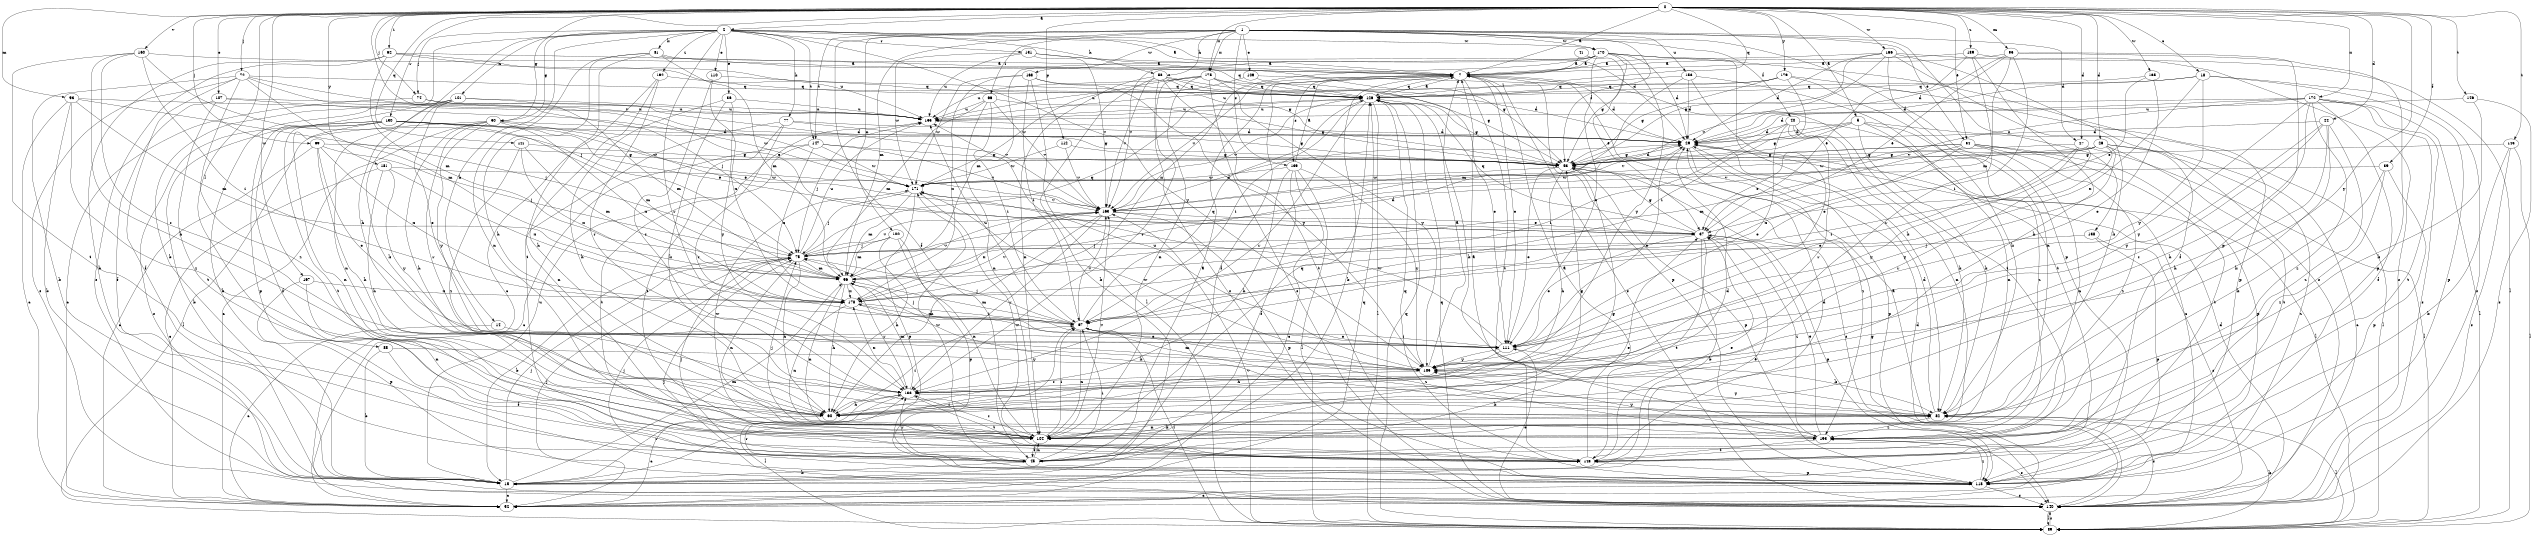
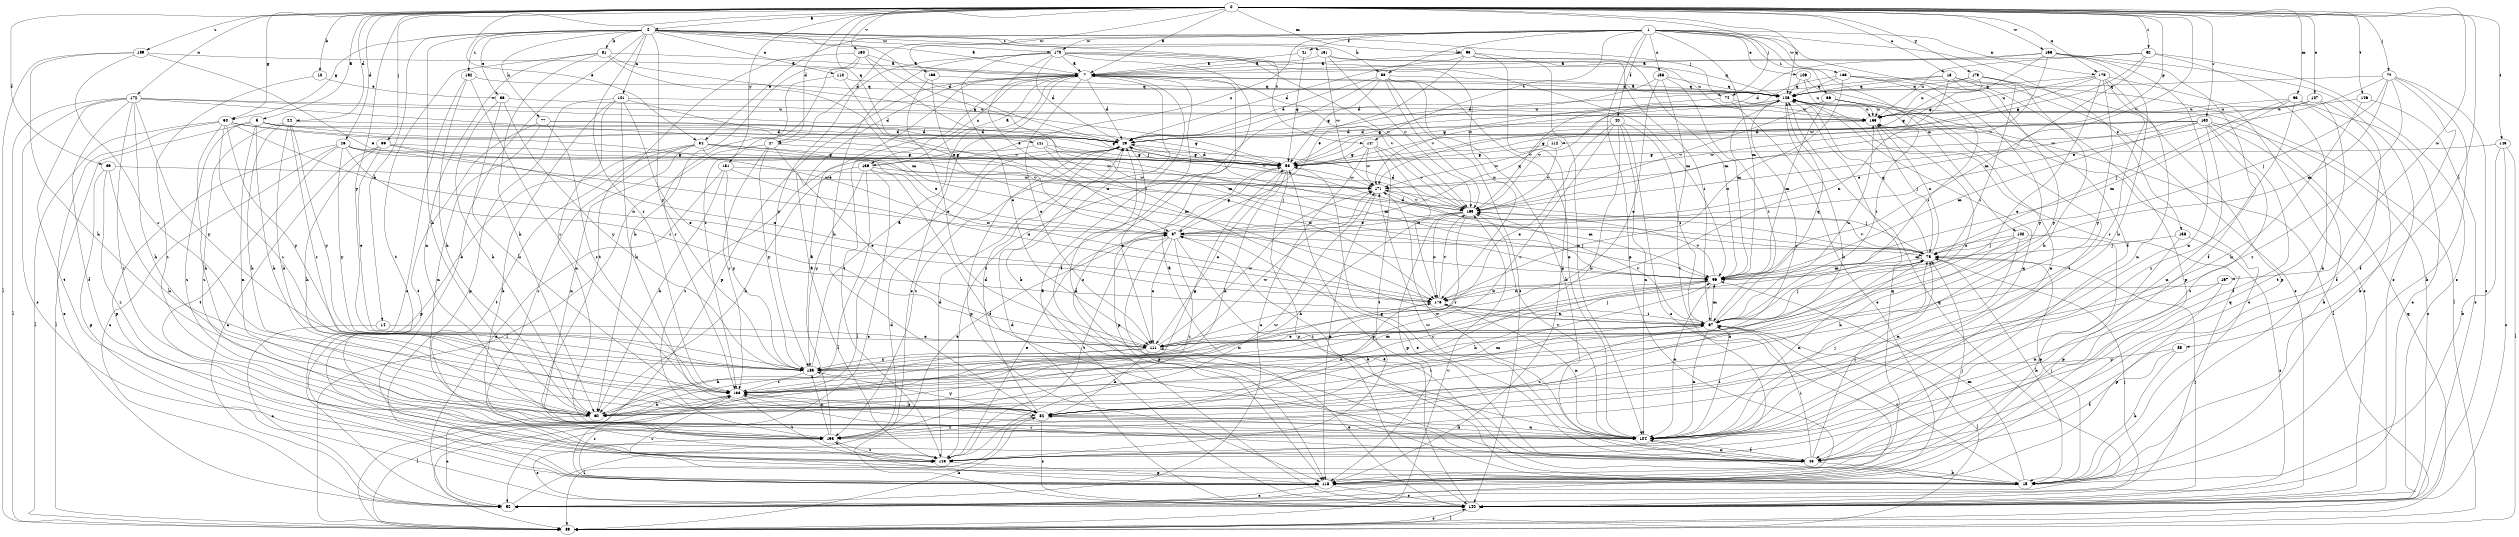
(1625, 44) -> (1476, 32)
none -> (320, 75)
(847, 206) -> (1591, 214)
(2224, 246) -> (1579, 246)
(2301, 314) -> (117, 314)
(507, 494) -> none
